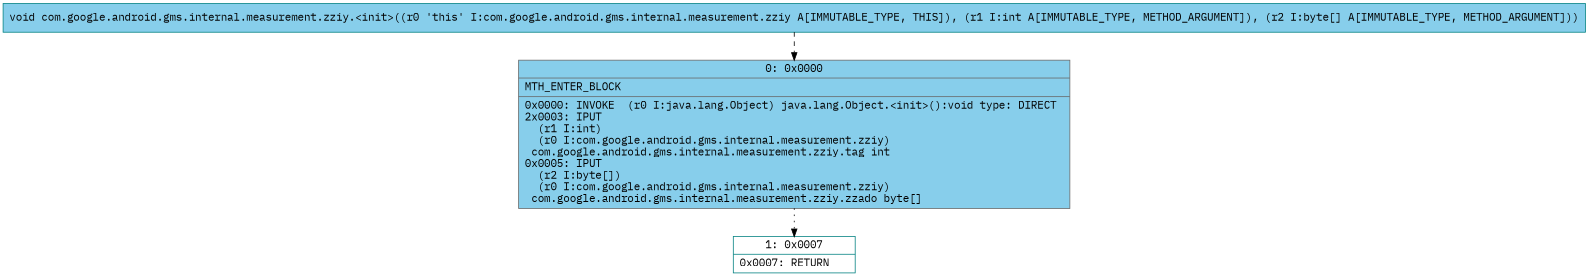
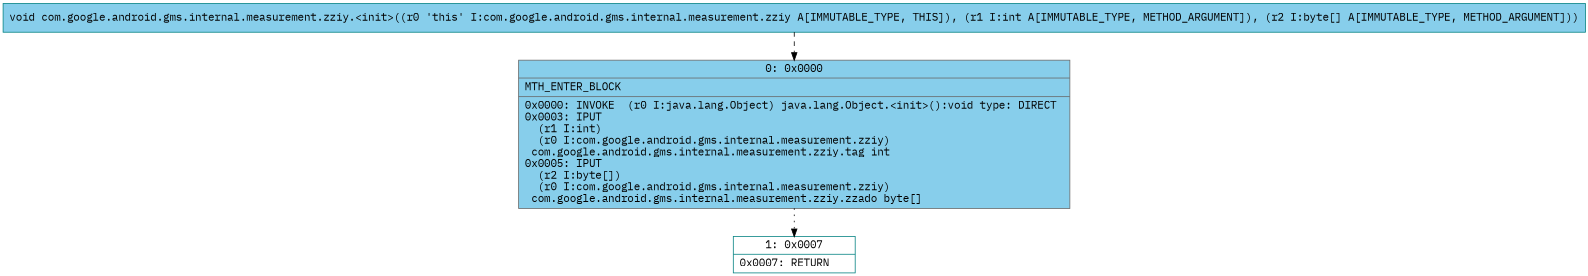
(570, 117) -> (570, 117)
